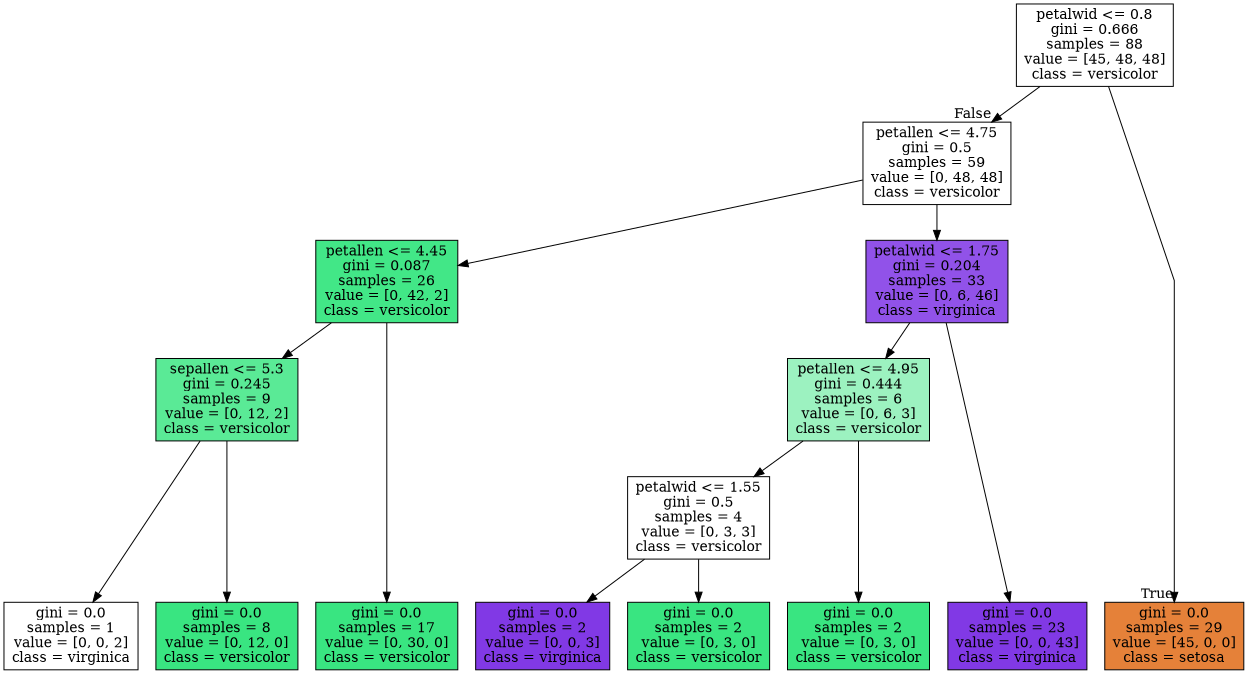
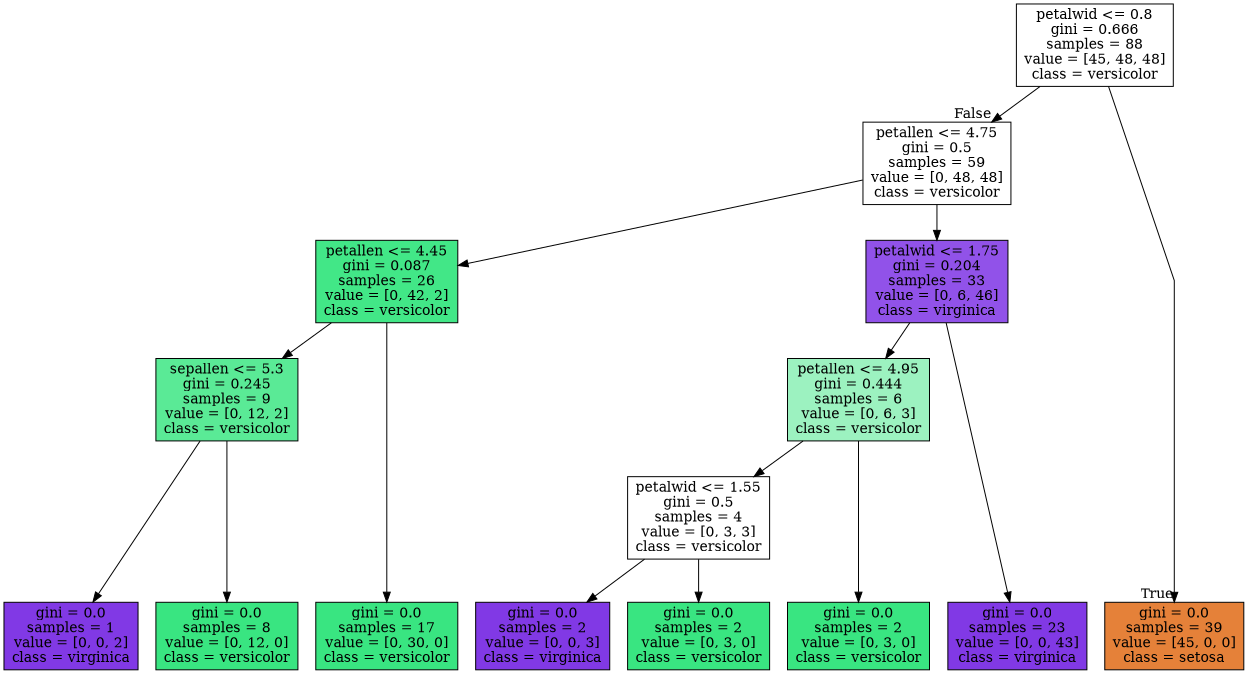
(71, 636) -> (71, 636)
(1174, 636) -> (1174, 636)
